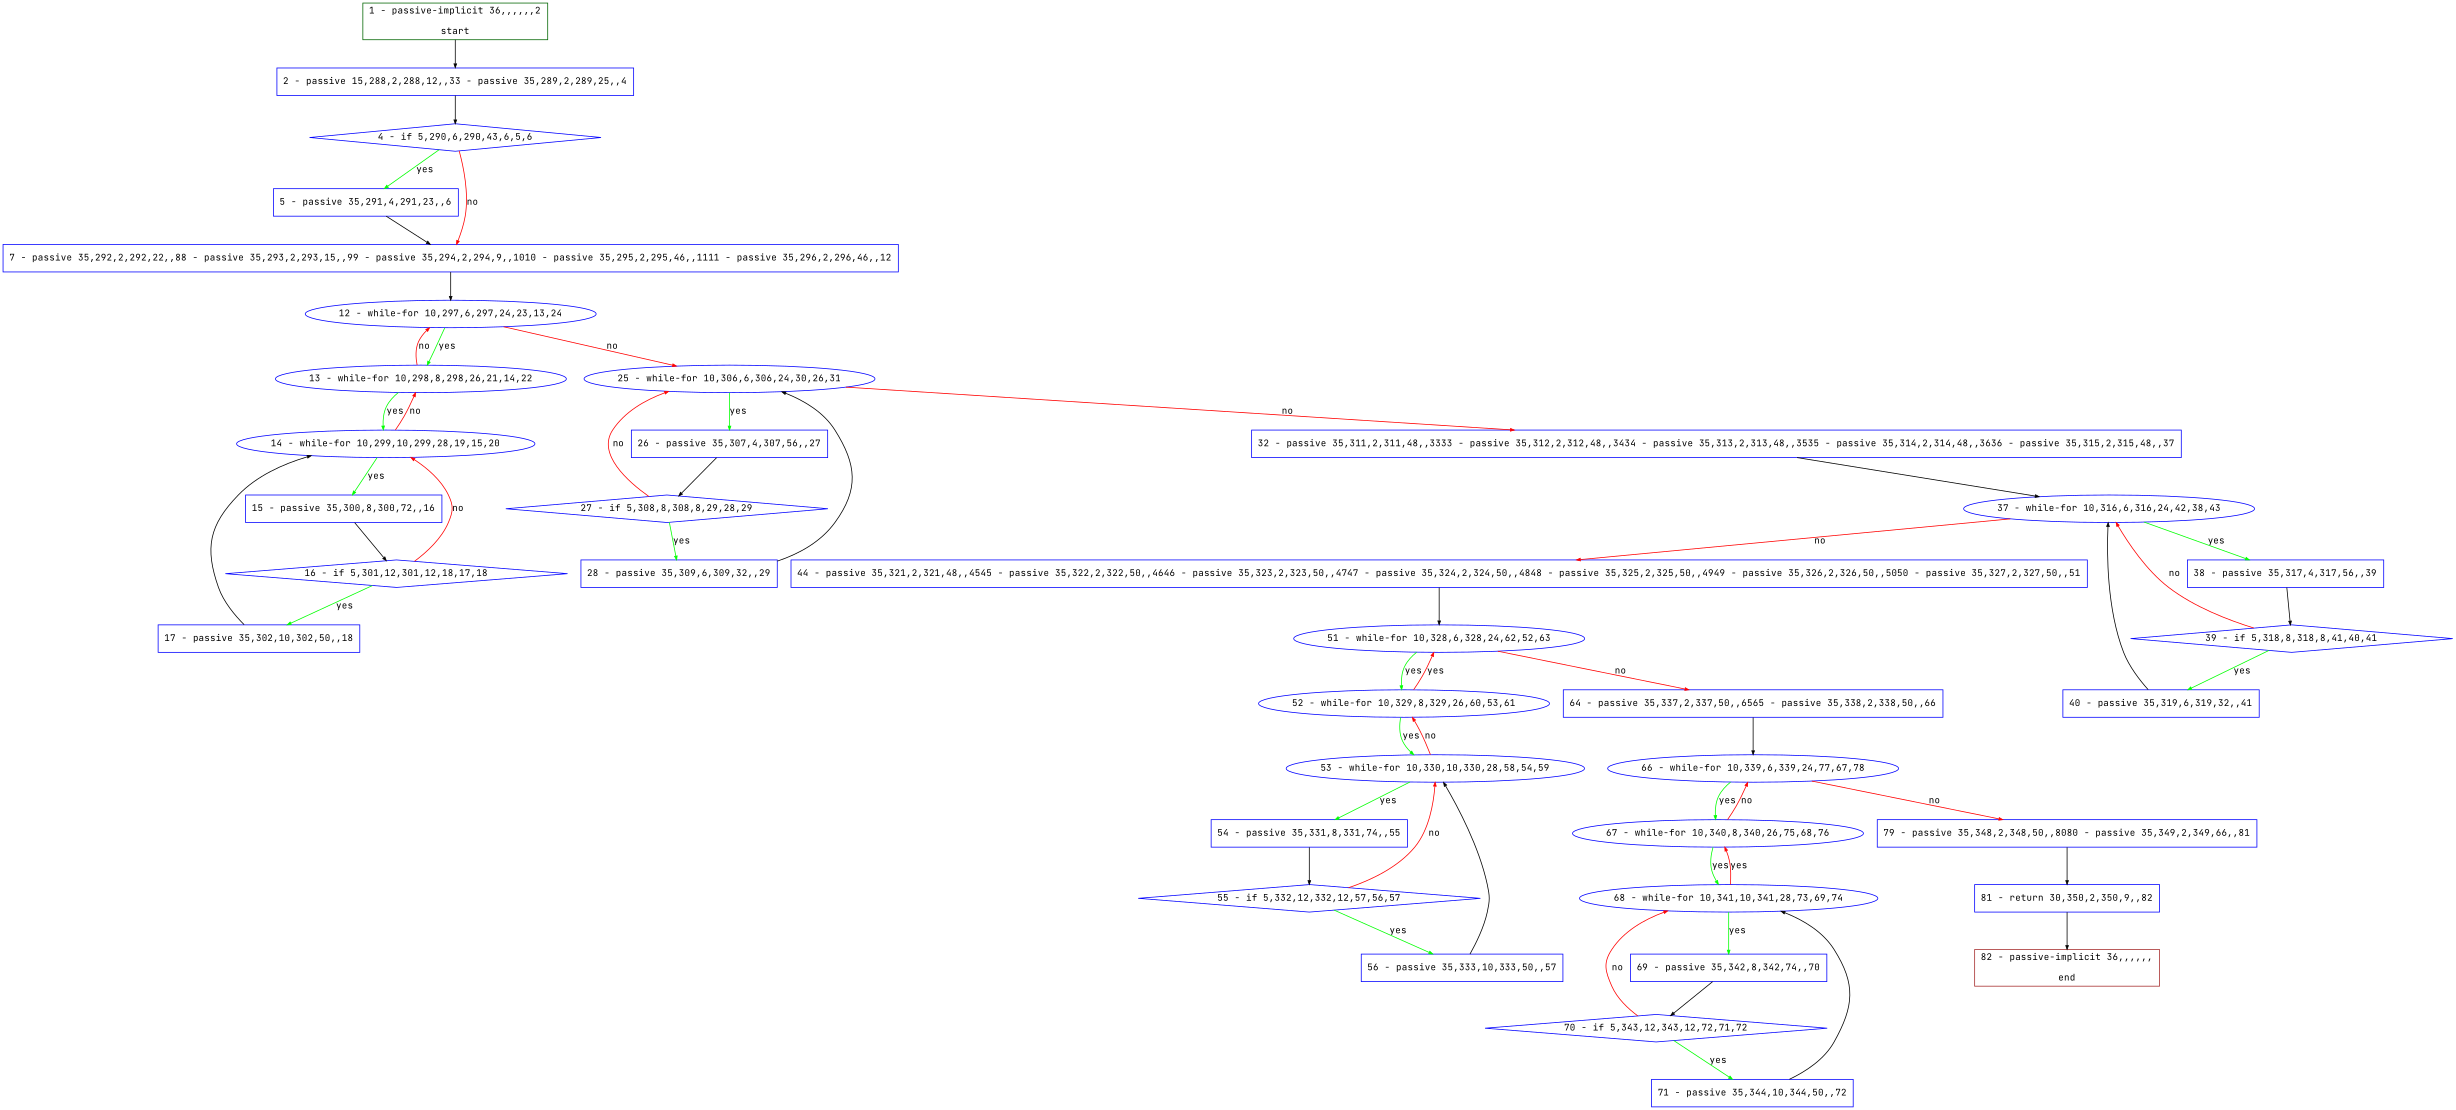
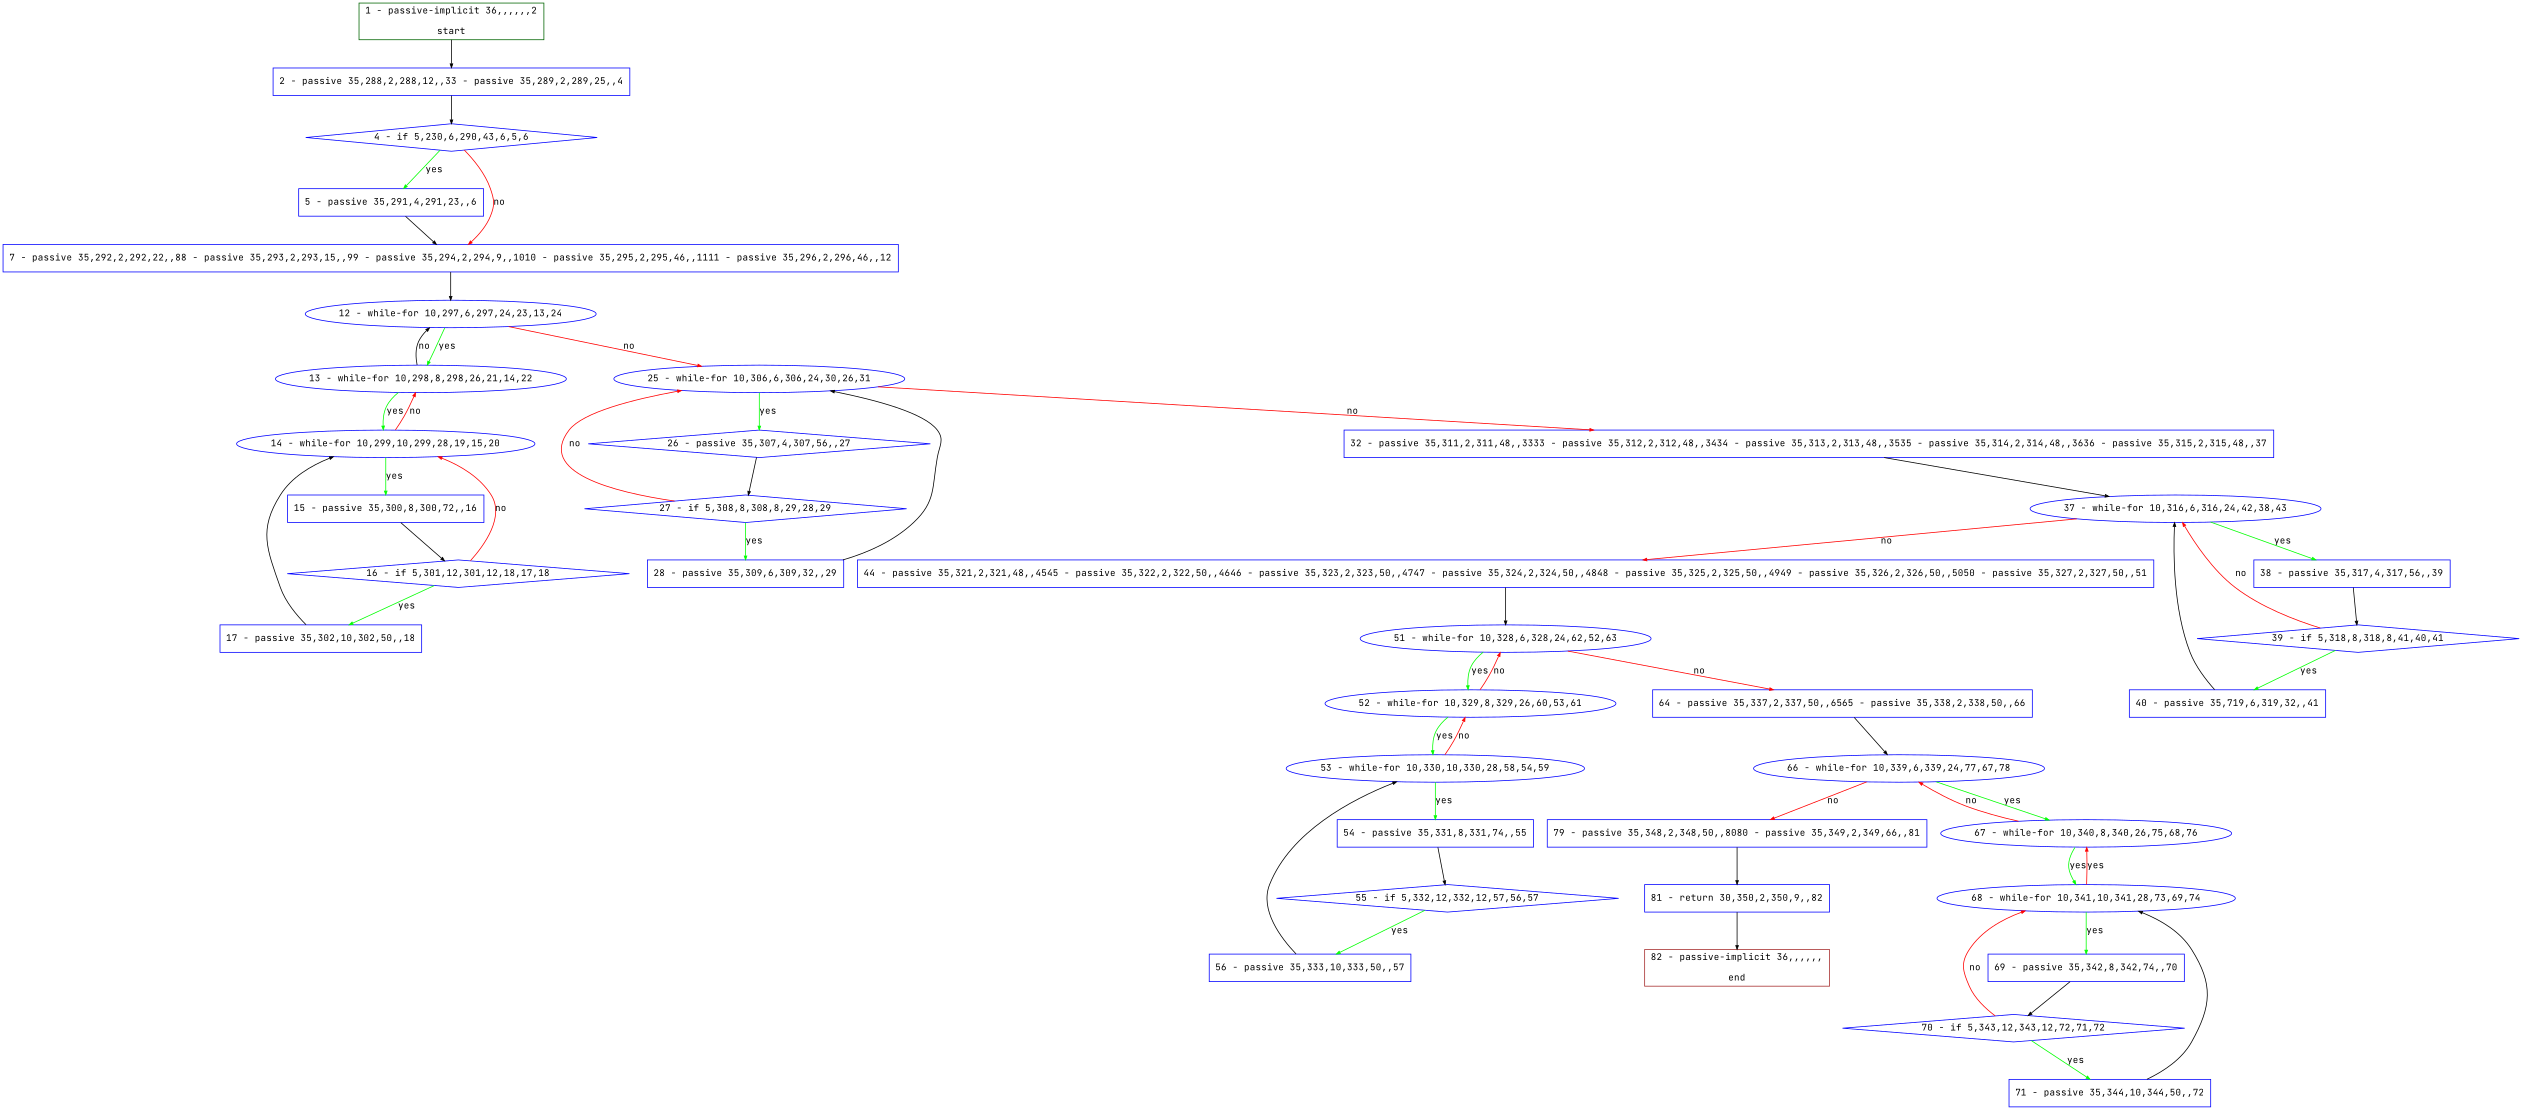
(455, 82) -> (451, 82)
(455, 138) -> (451, 138)
(417, 346) -> (417, 346)
(730, 444) -> (759, 444)
(1436, 671) -> (1500, 671)
(2161, 704) -> (2228, 704)
(1410, 852) -> none
